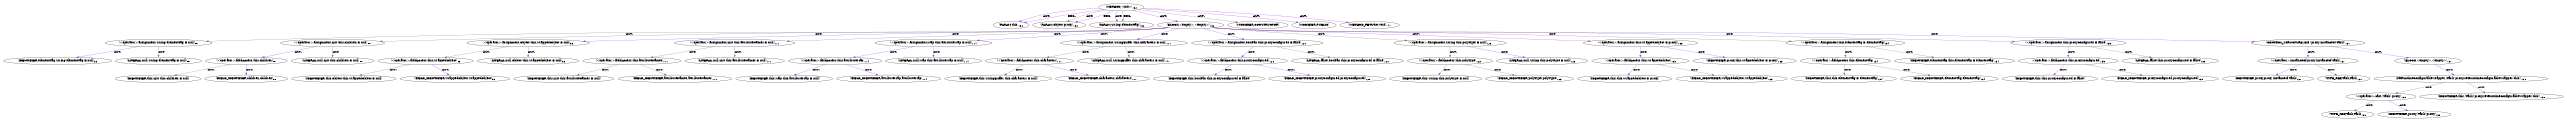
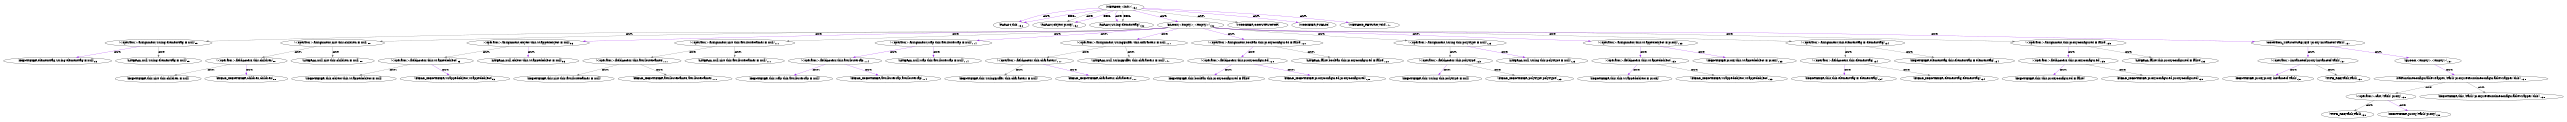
(290, 52) -> (290, 52)
(1845, 69) -> (1845, 69)
